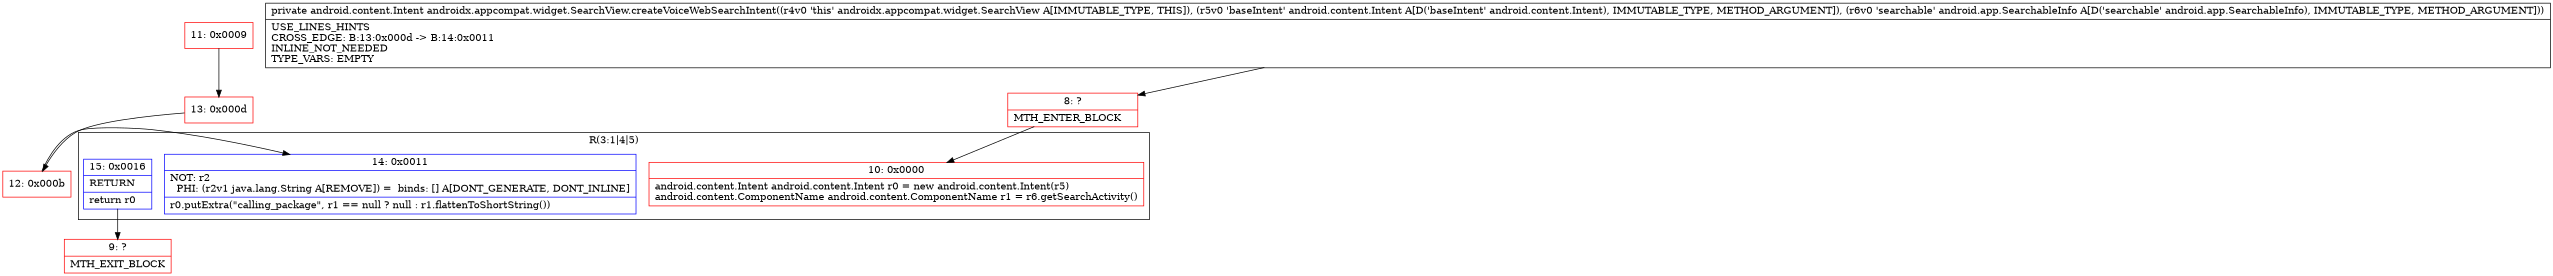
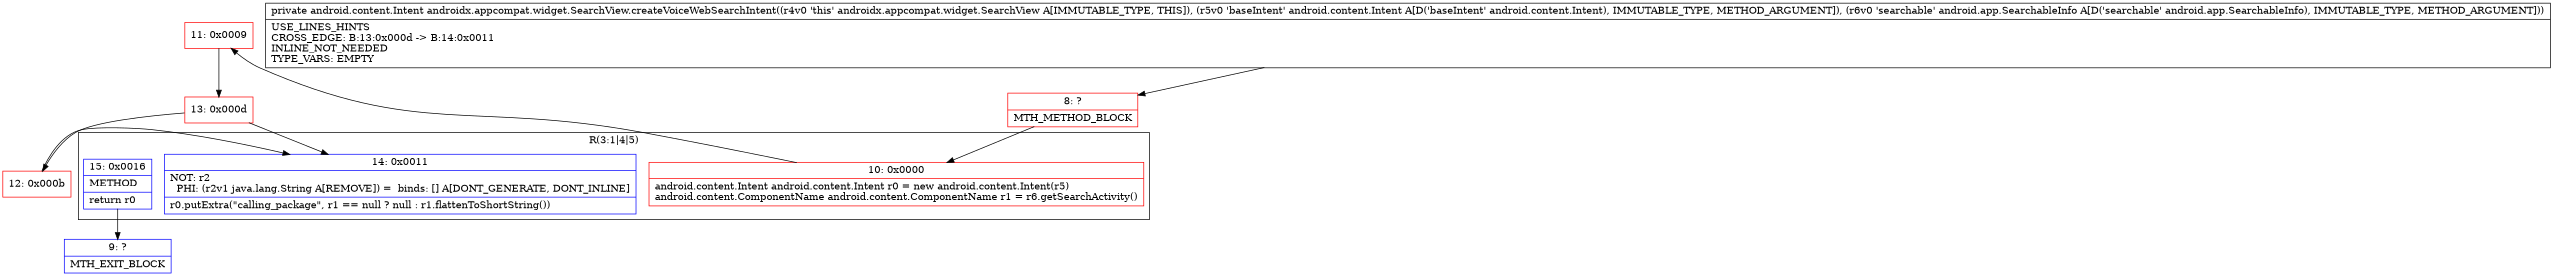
none -> (513, 118)
(1068, 118) -> (1073, 118)
none -> (285, 137)
(112, 183) -> (113, 183)
(118, 256) -> (118, 256)
